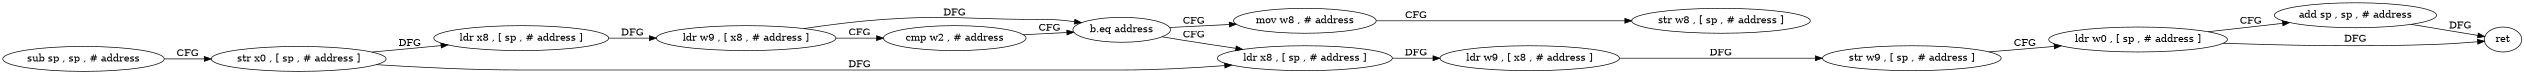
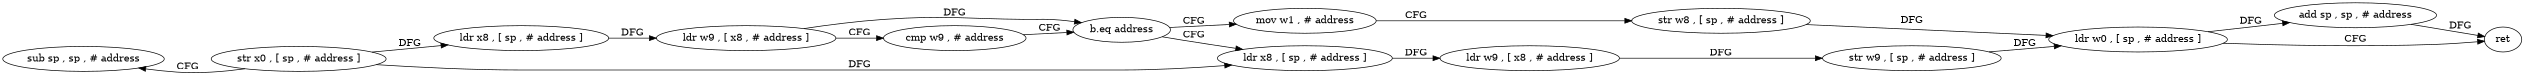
(1305, 21) -> (1305, 21)
(2251, 21) -> (2251, 21)
none -> (1926, 30)
(955, 38) -> (955, 38)
(2355, 39) -> (2355, 39)
(2025, 43) -> (2025, 43)
(184, 59) -> (195, 73)
